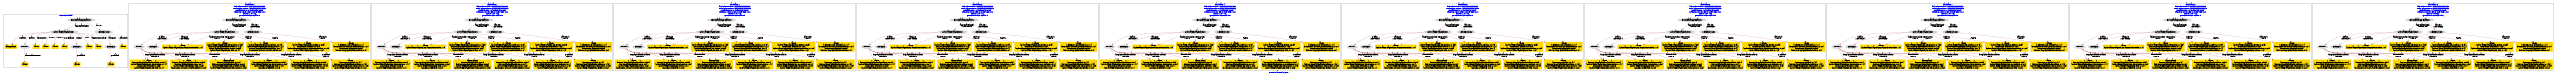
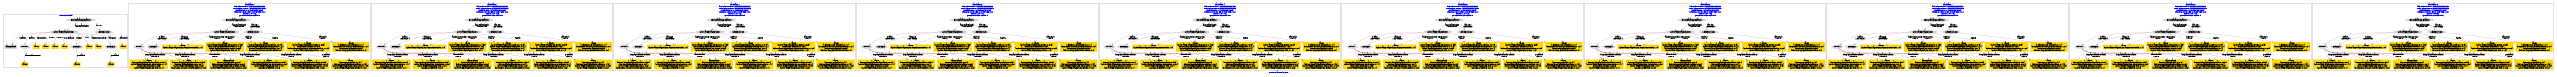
(11, 47) -> (11, 47)
